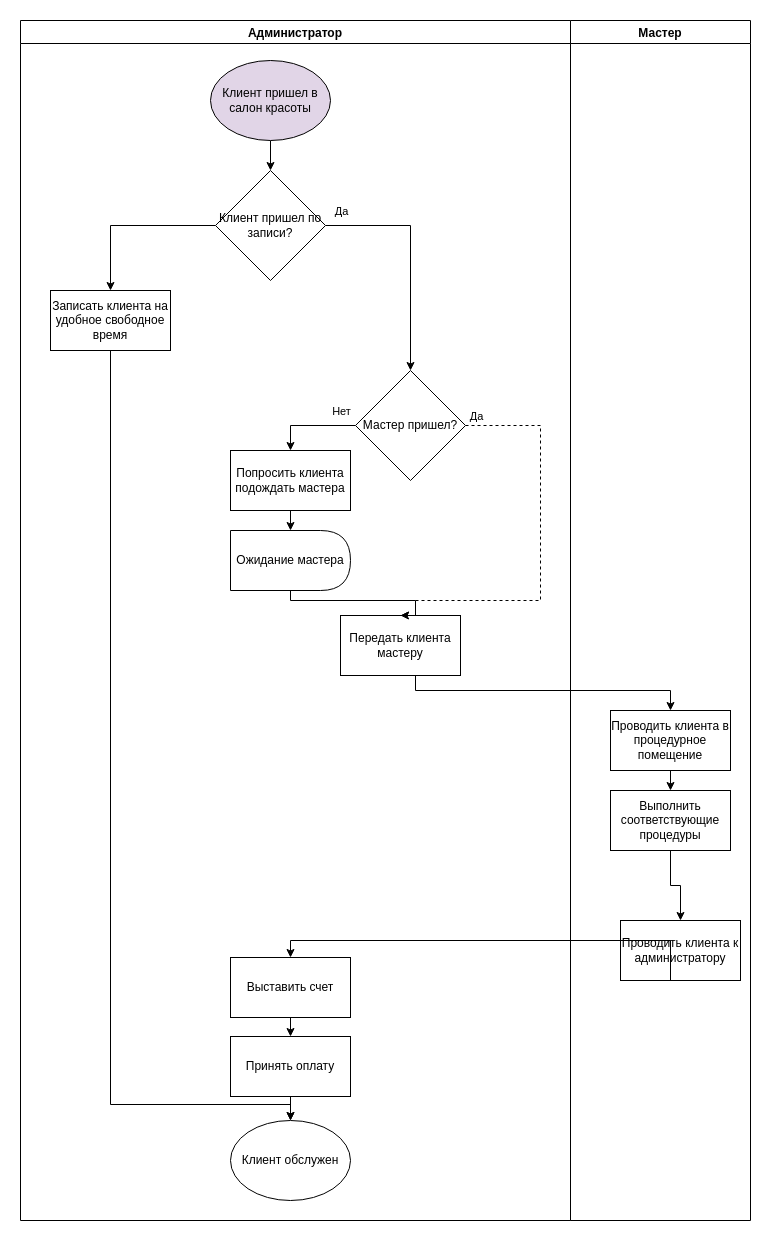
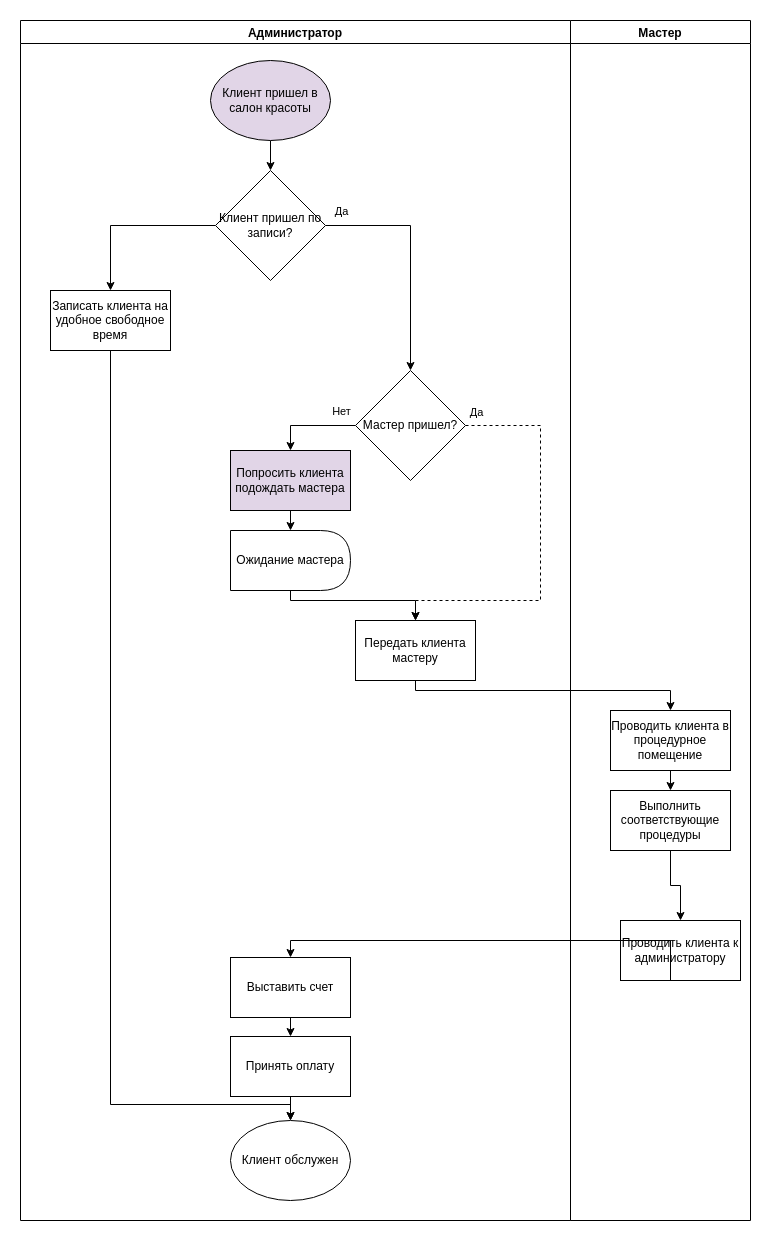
(291, 481) -> (291, 481)
(401, 646) -> (416, 651)
